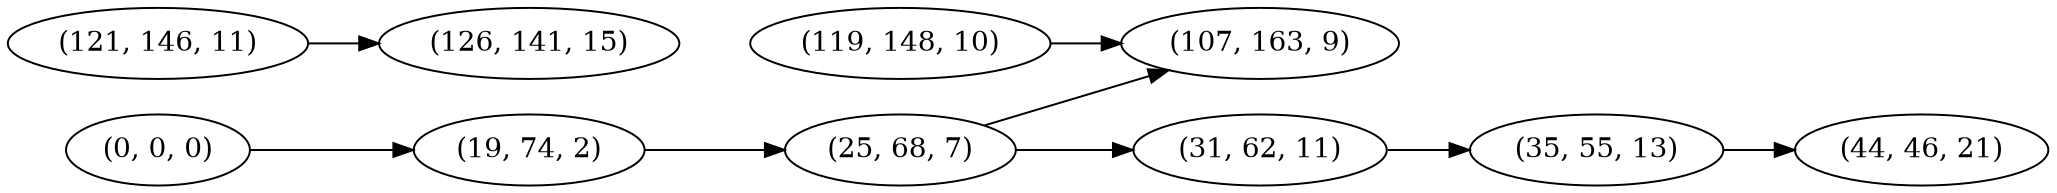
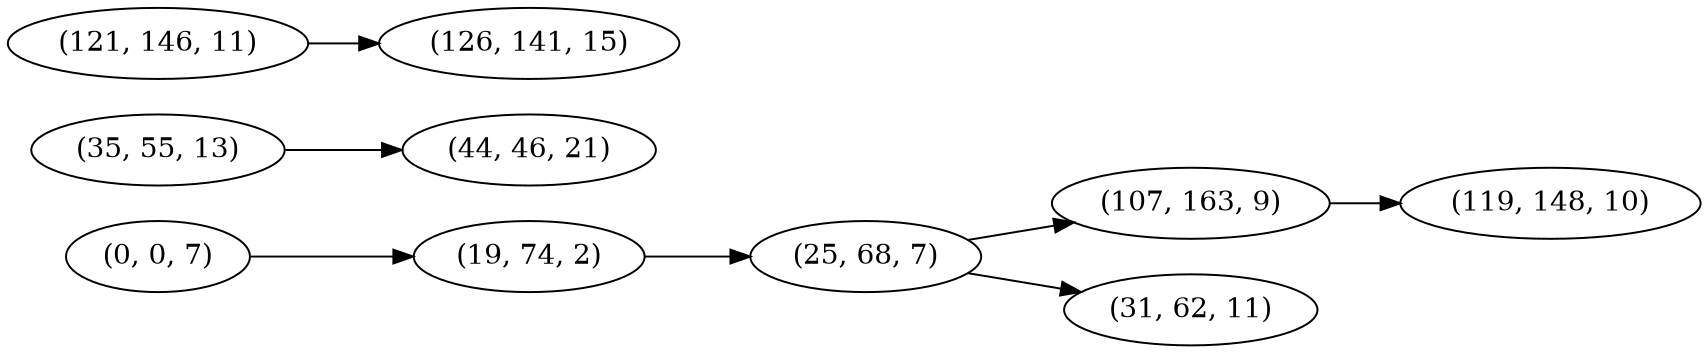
(1076, 43) -> (1355, 203)
(158, 150) -> (158, 257)
(1418, 150) -> none
